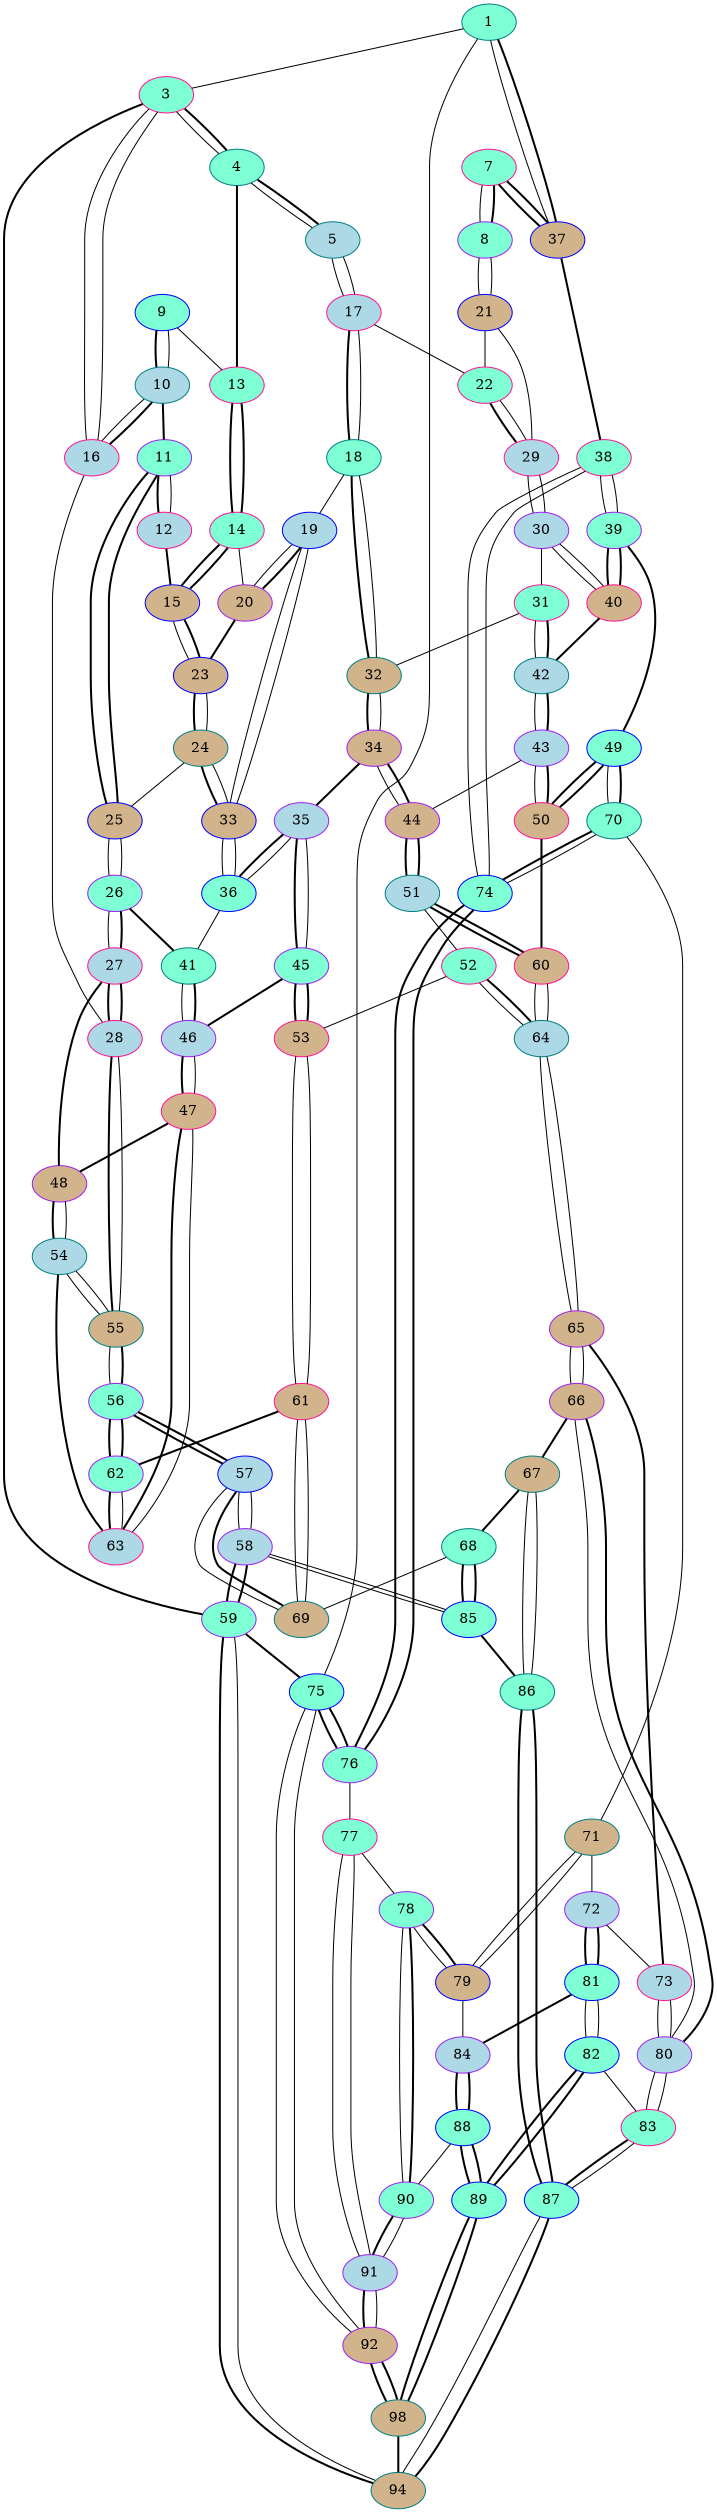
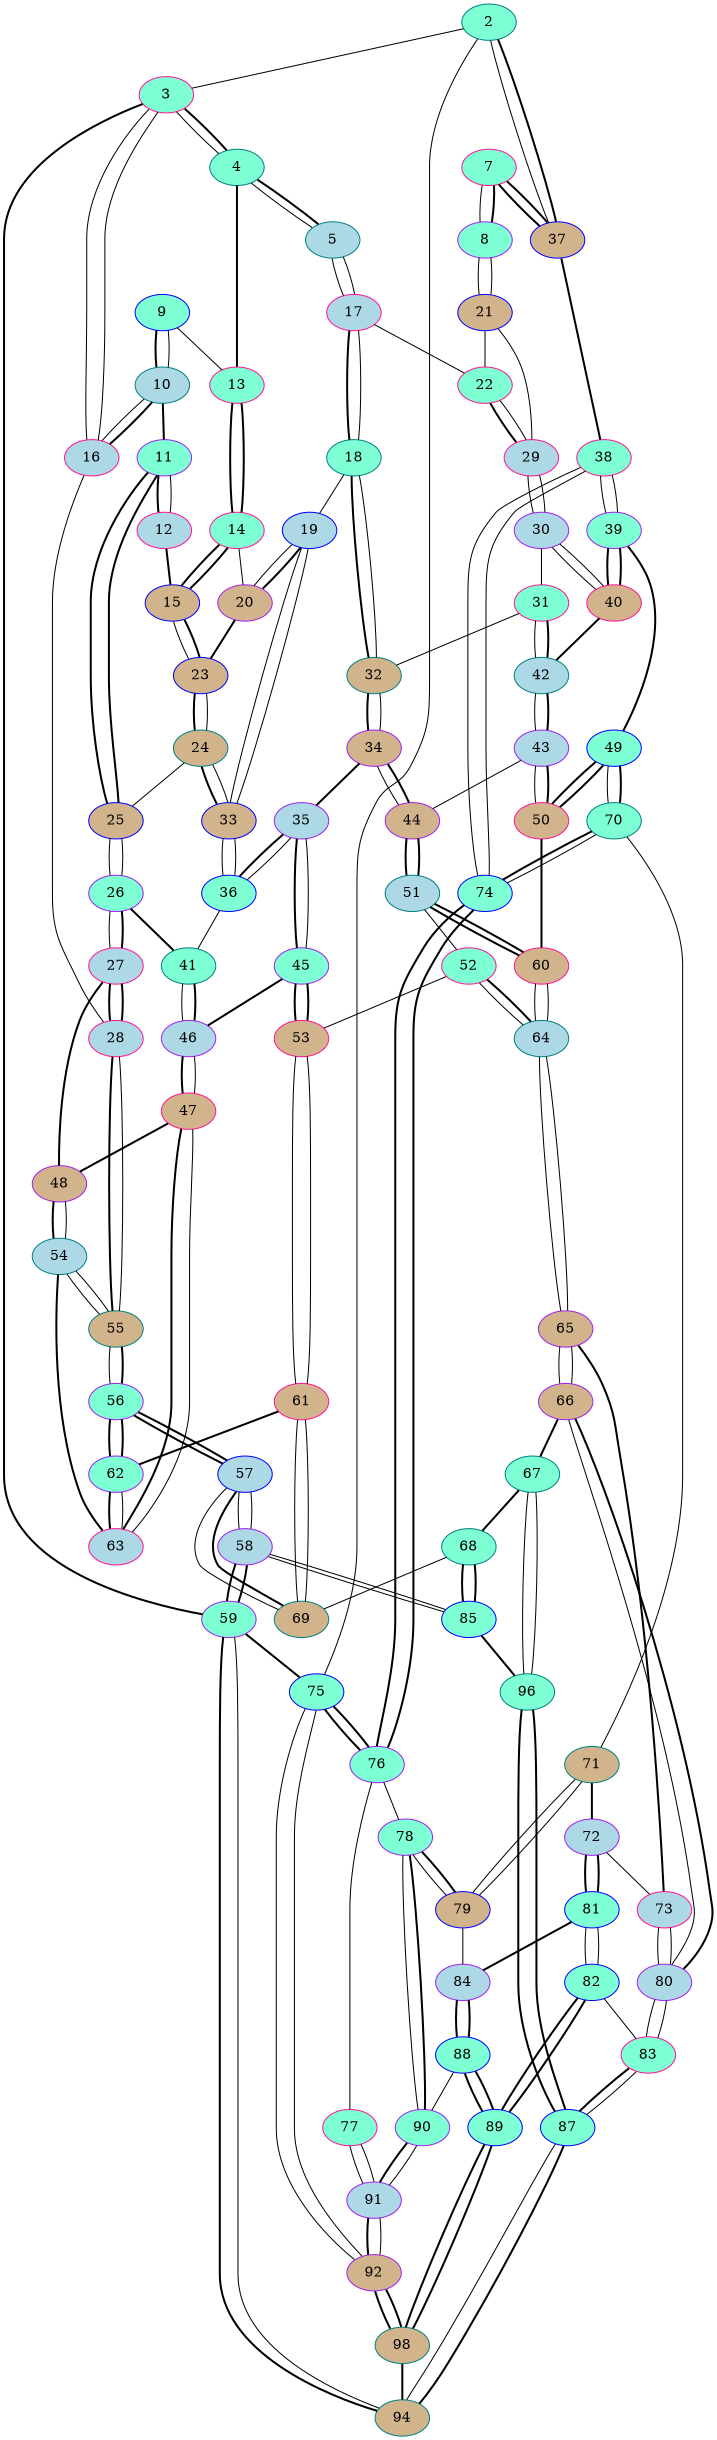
(489, 22) -> (489, 22)
(532, 1474) -> (532, 1474)
(527, 1692) -> (527, 1692)
(378, 1873) -> (391, 1801)
(592, 1874) -> (592, 1801)
